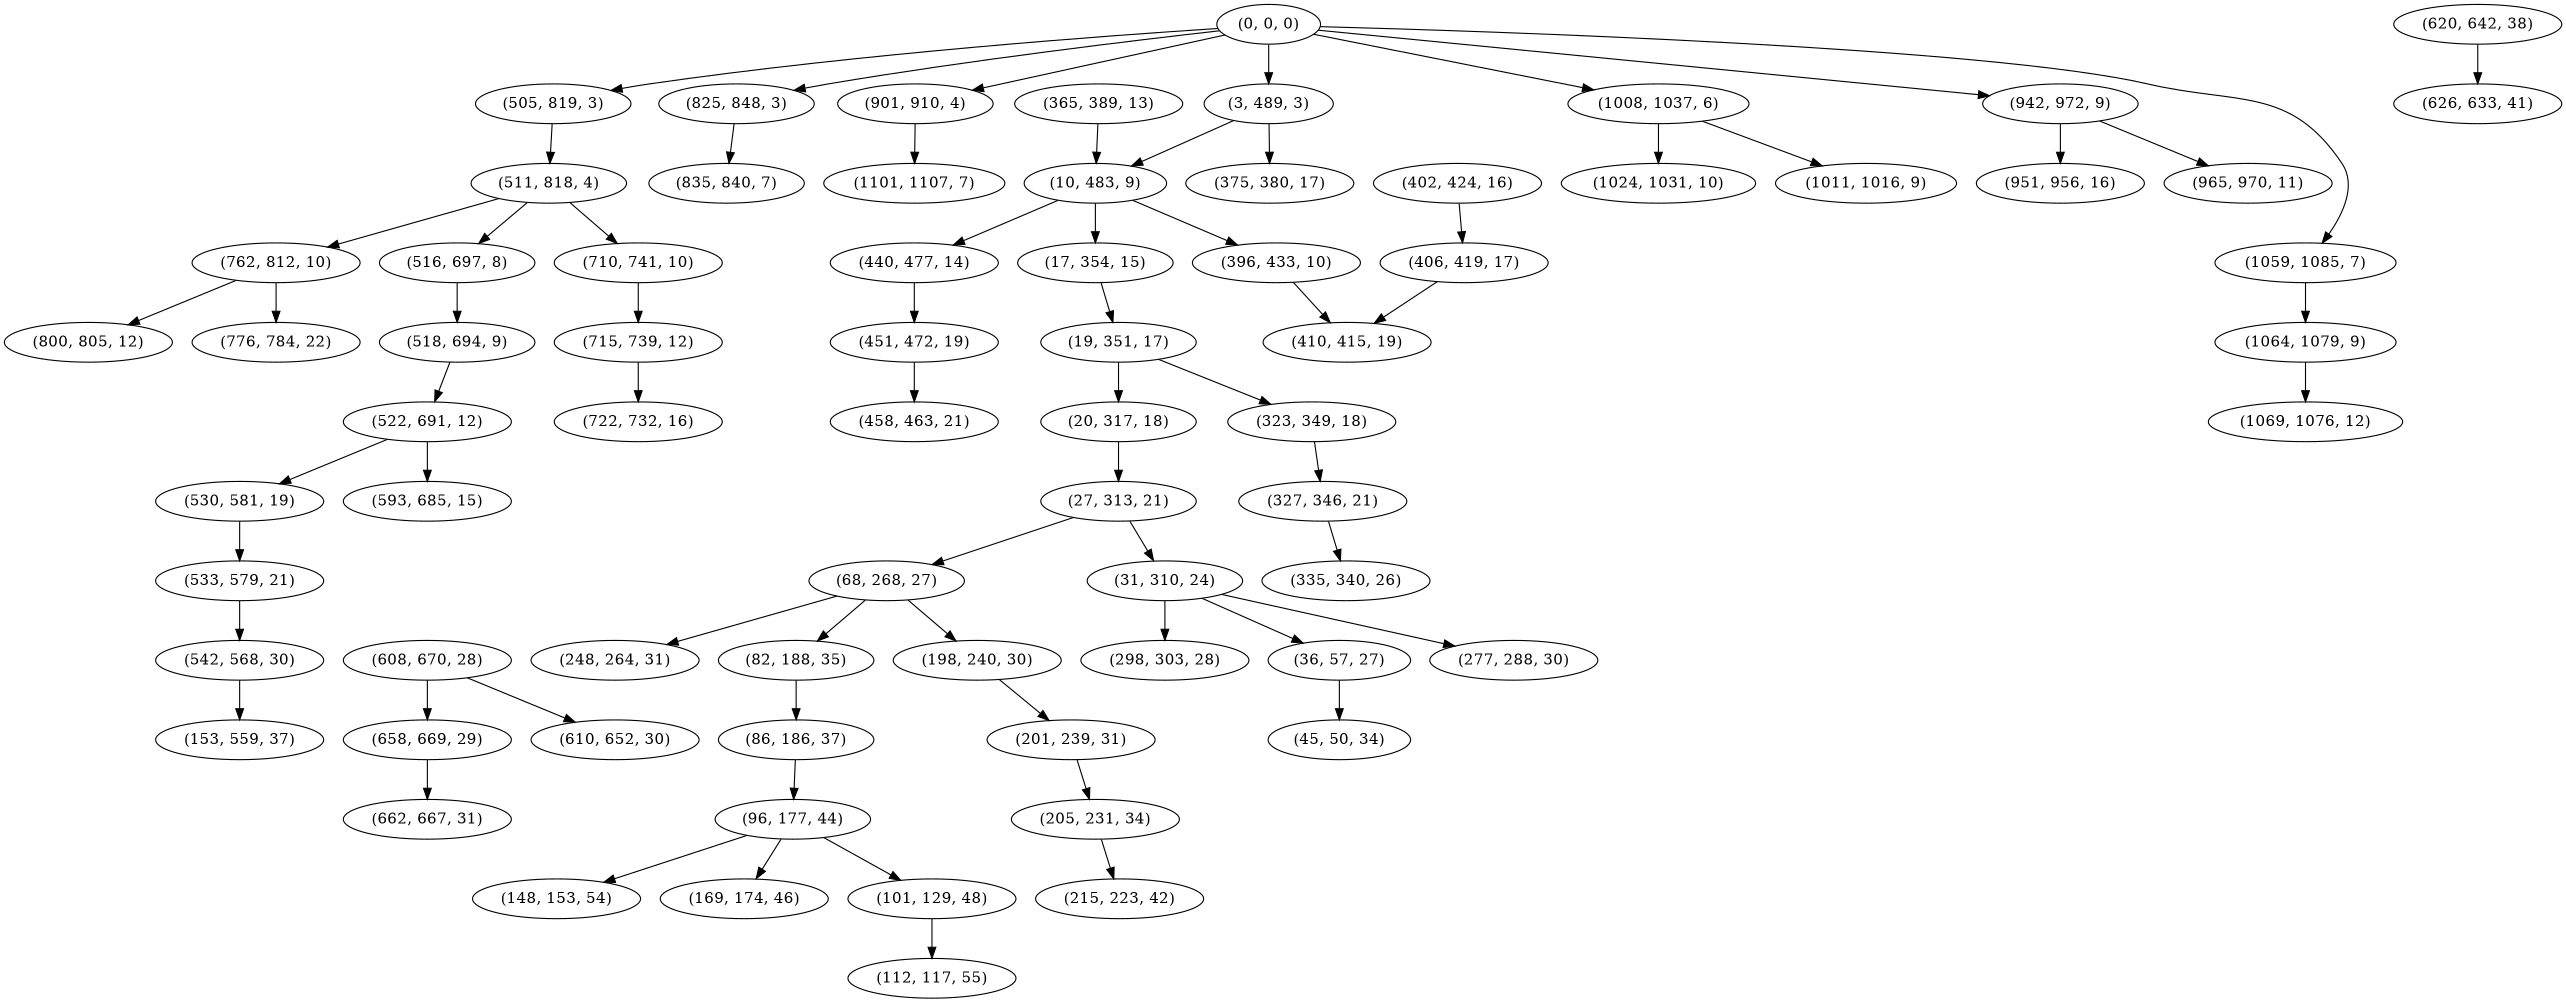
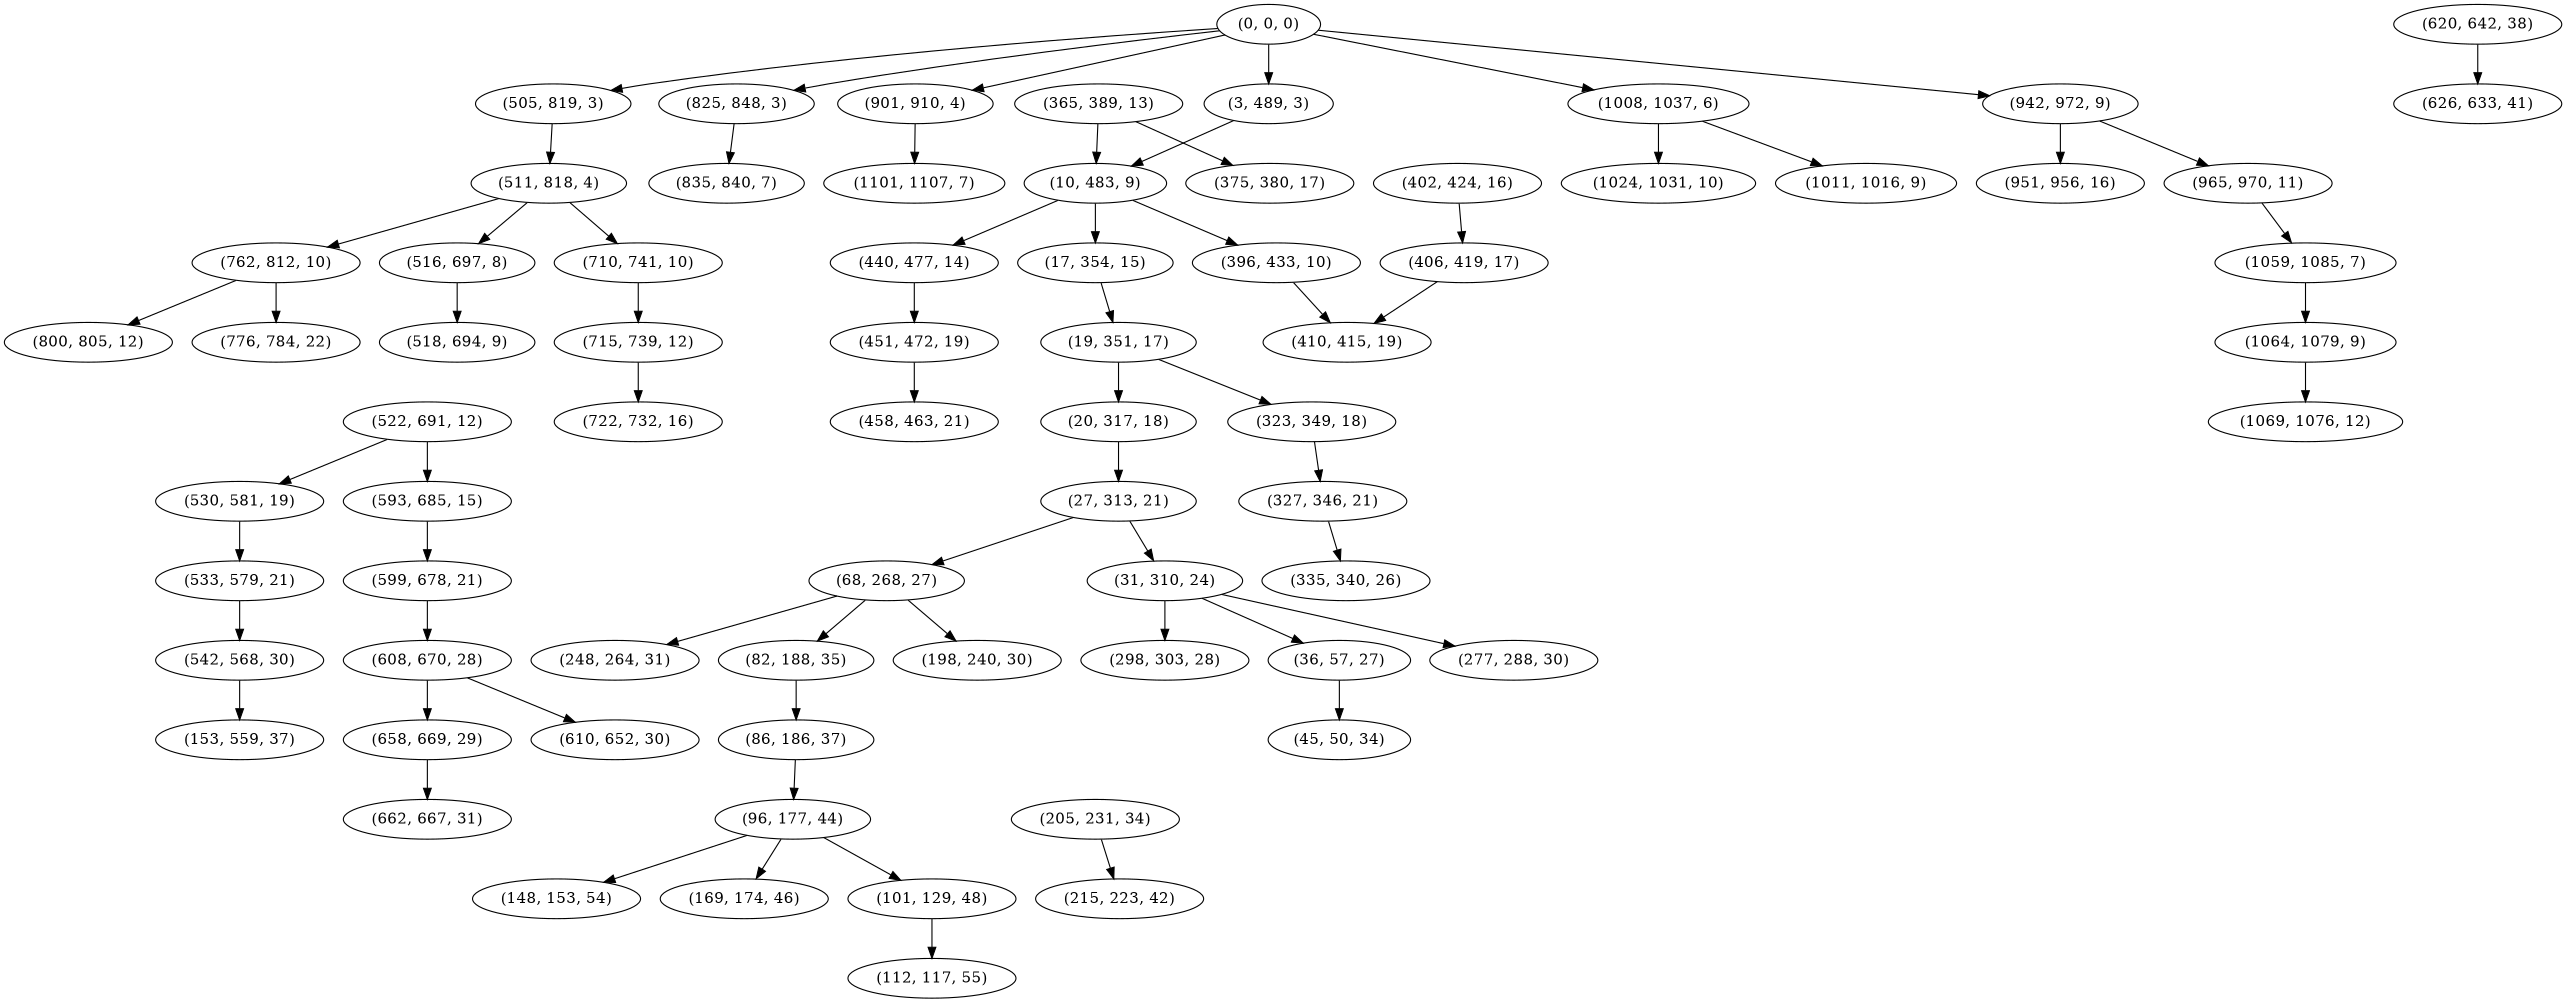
(1882, 53) -> (2273, 218)
(1269, 138) -> (1175, 139)
(444, 377) -> none
none -> (427, 581)
(1071, 740) -> none
